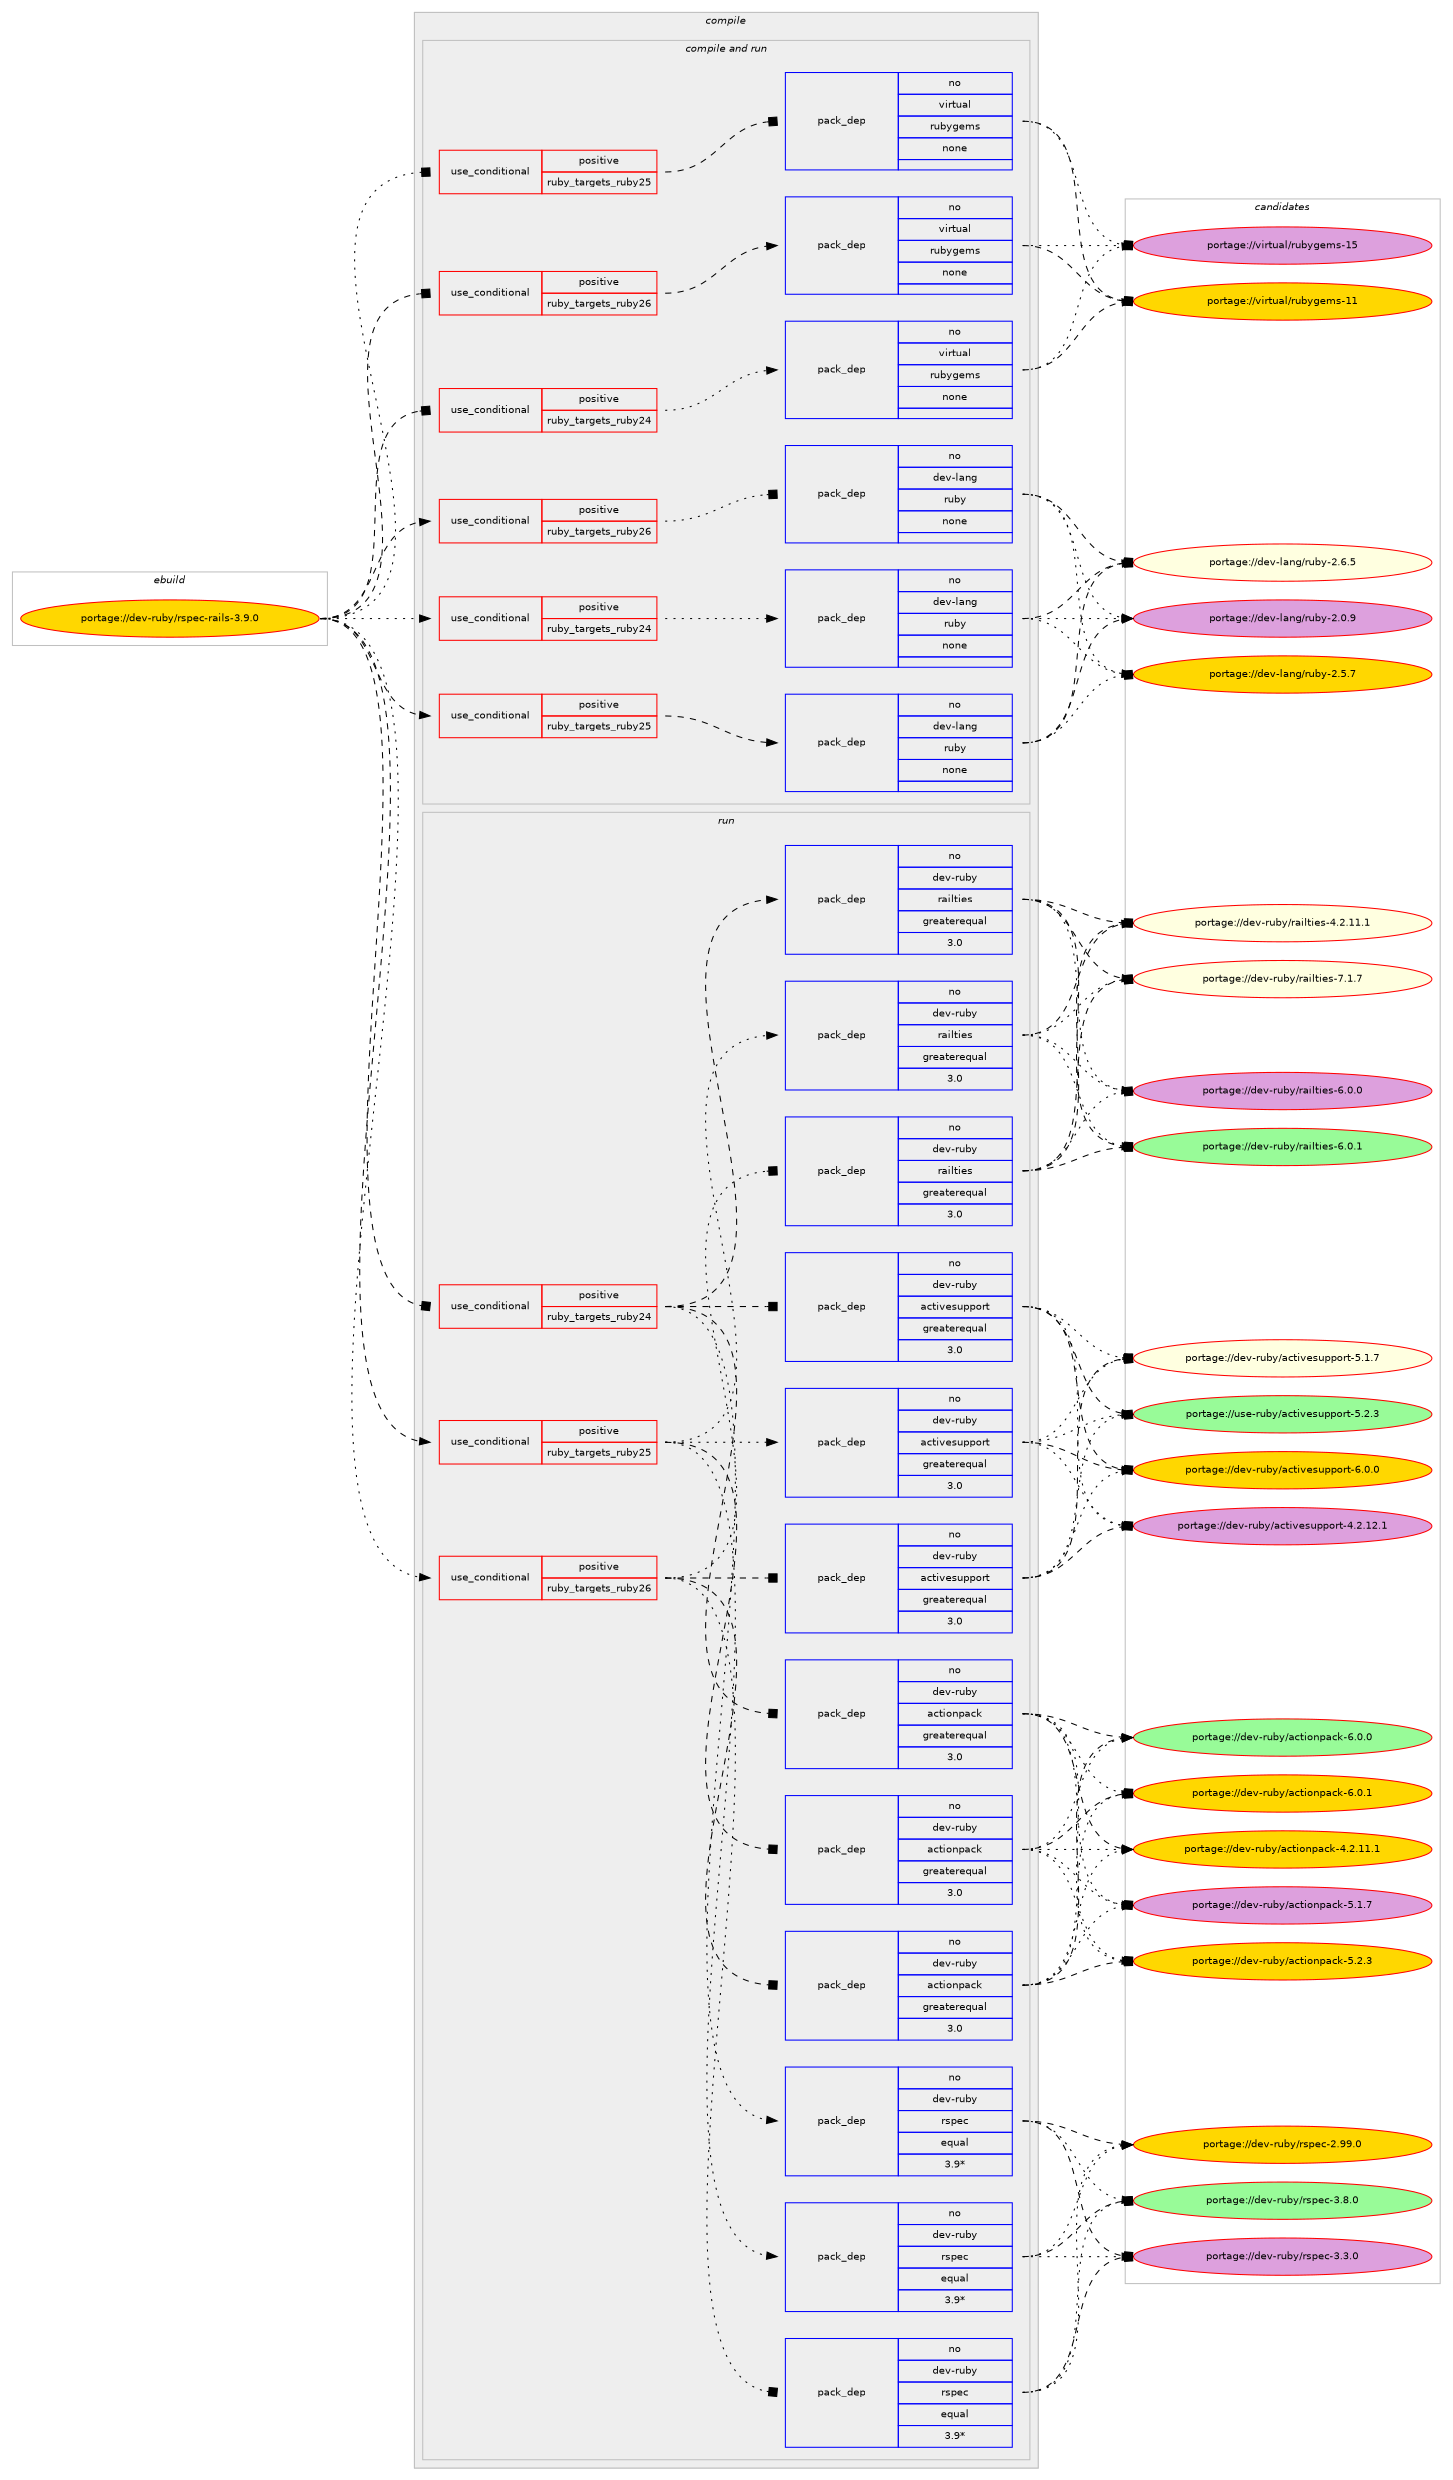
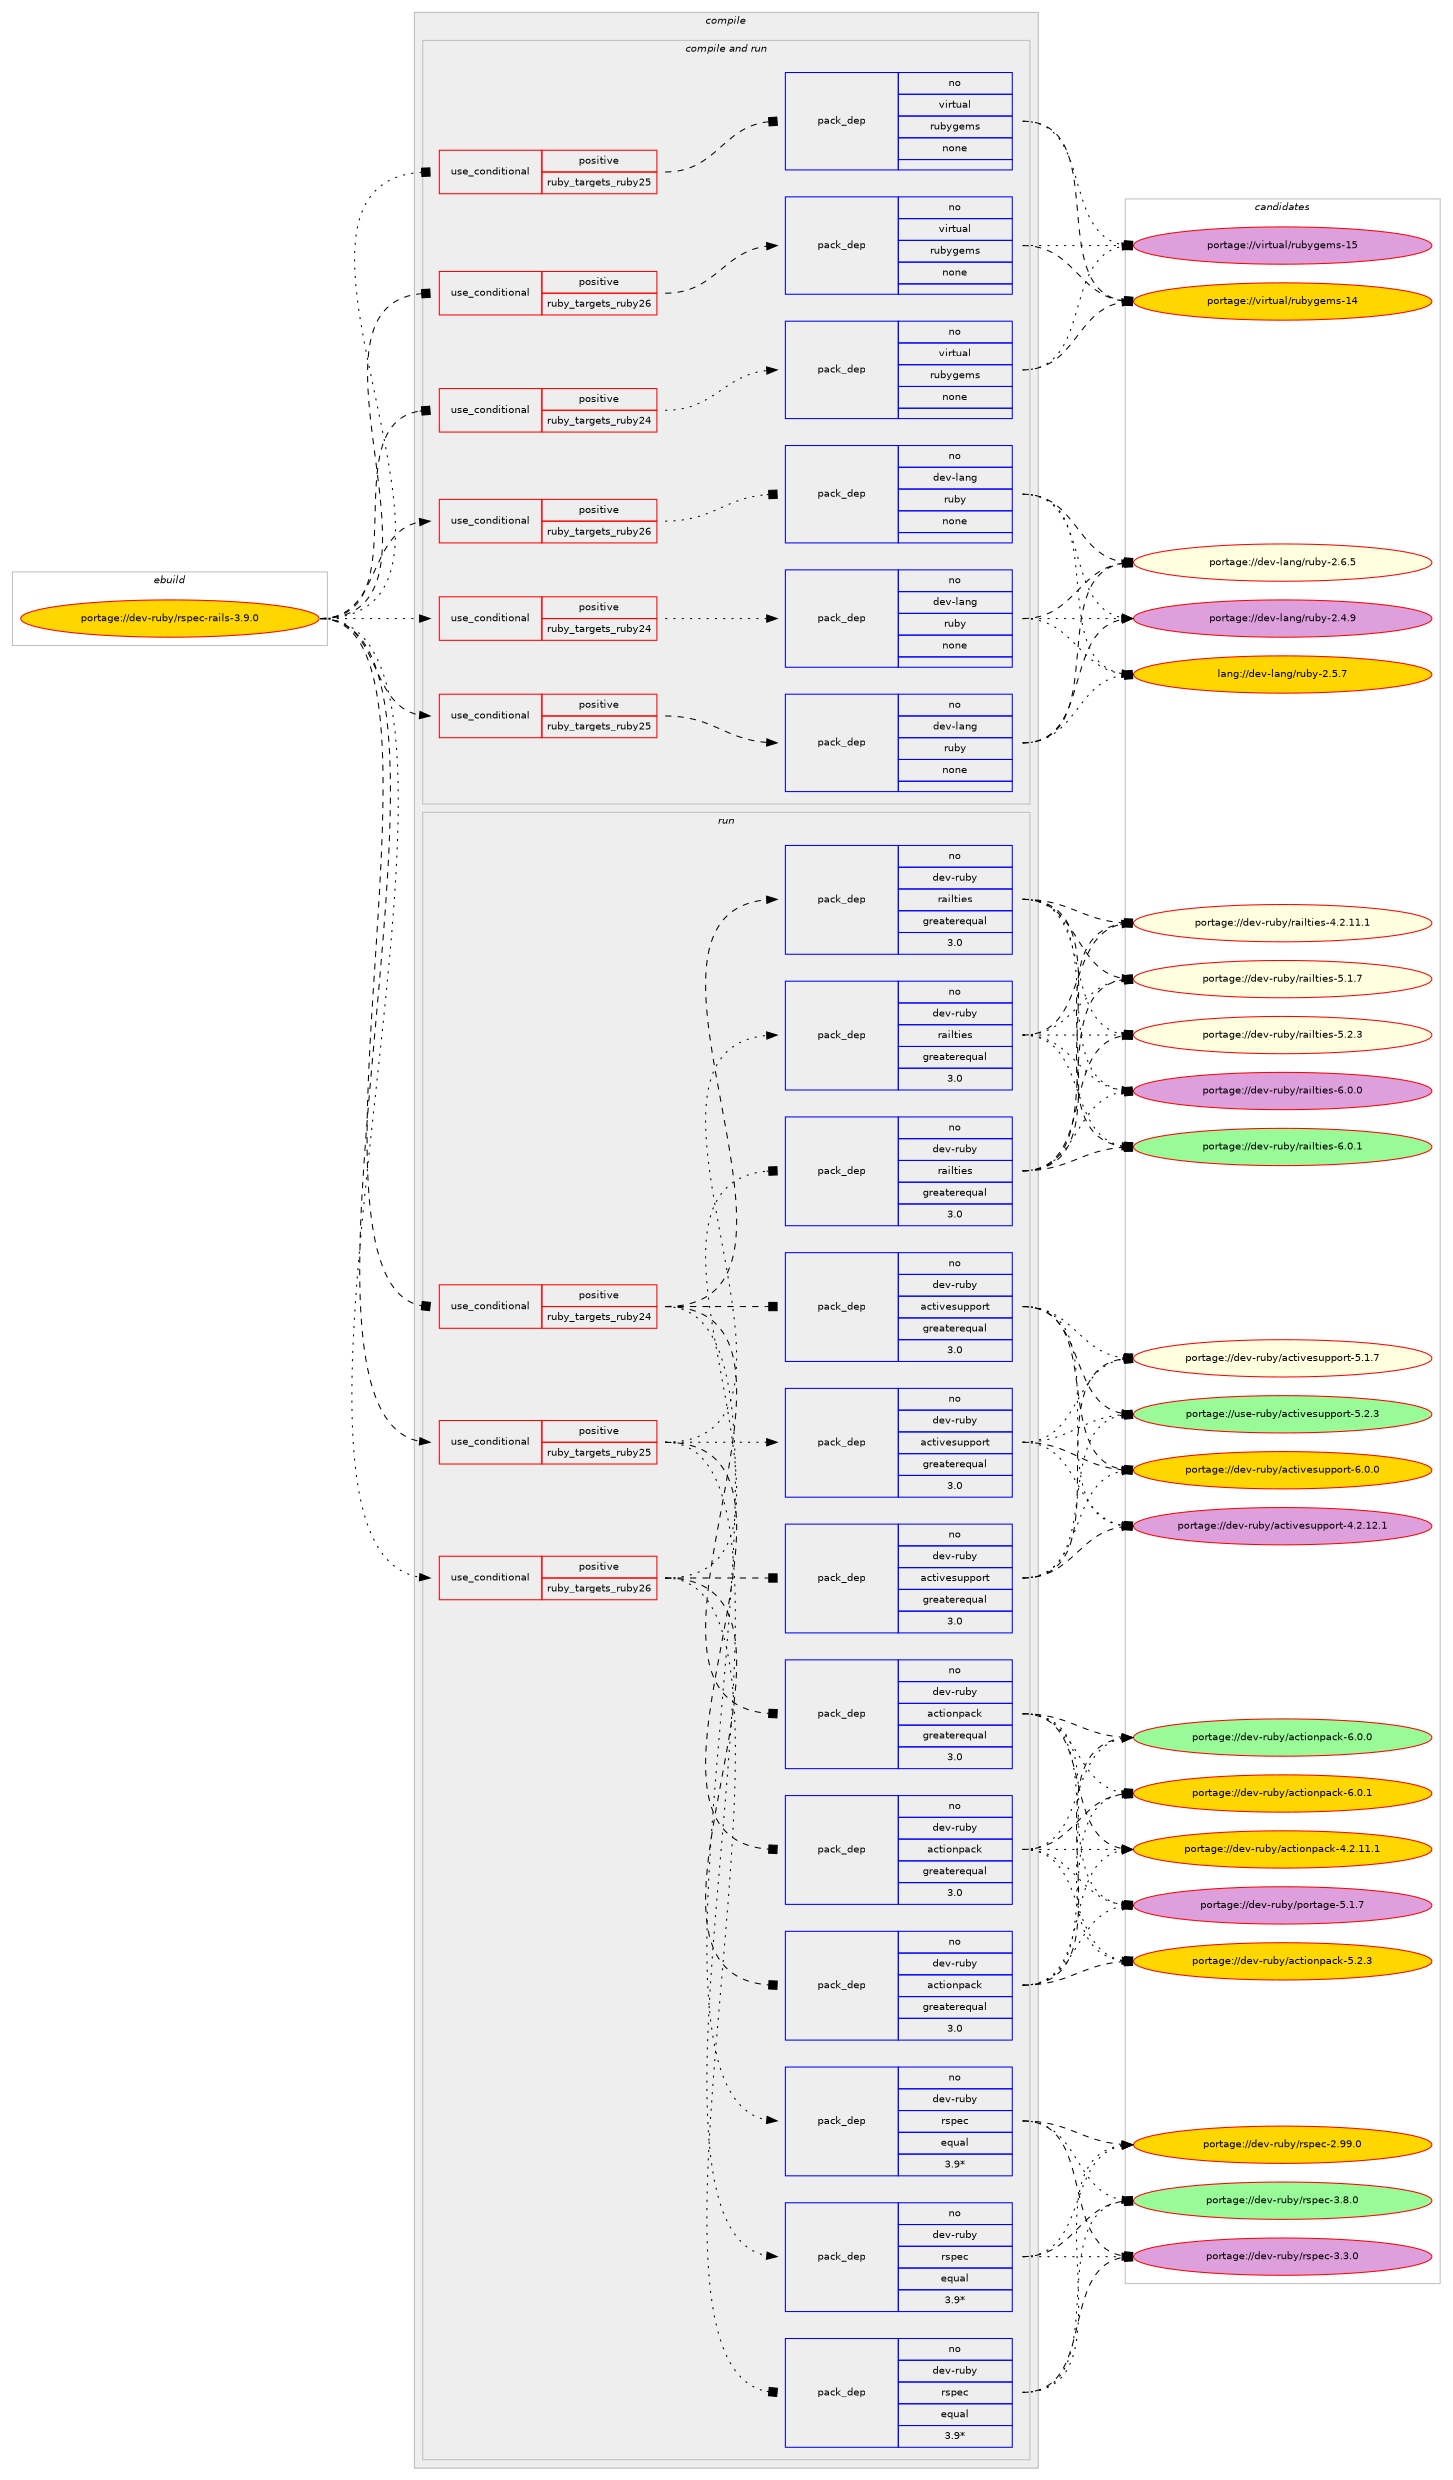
(1283, 302) -> (1283, 302)
(1283, 619) -> (1283, 619)
(1283, 675) -> (1283, 675)
(1283, 979) -> (1283, 979)
none -> (1283, 1035)
(1283, 1905) -> (1283, 1905)
